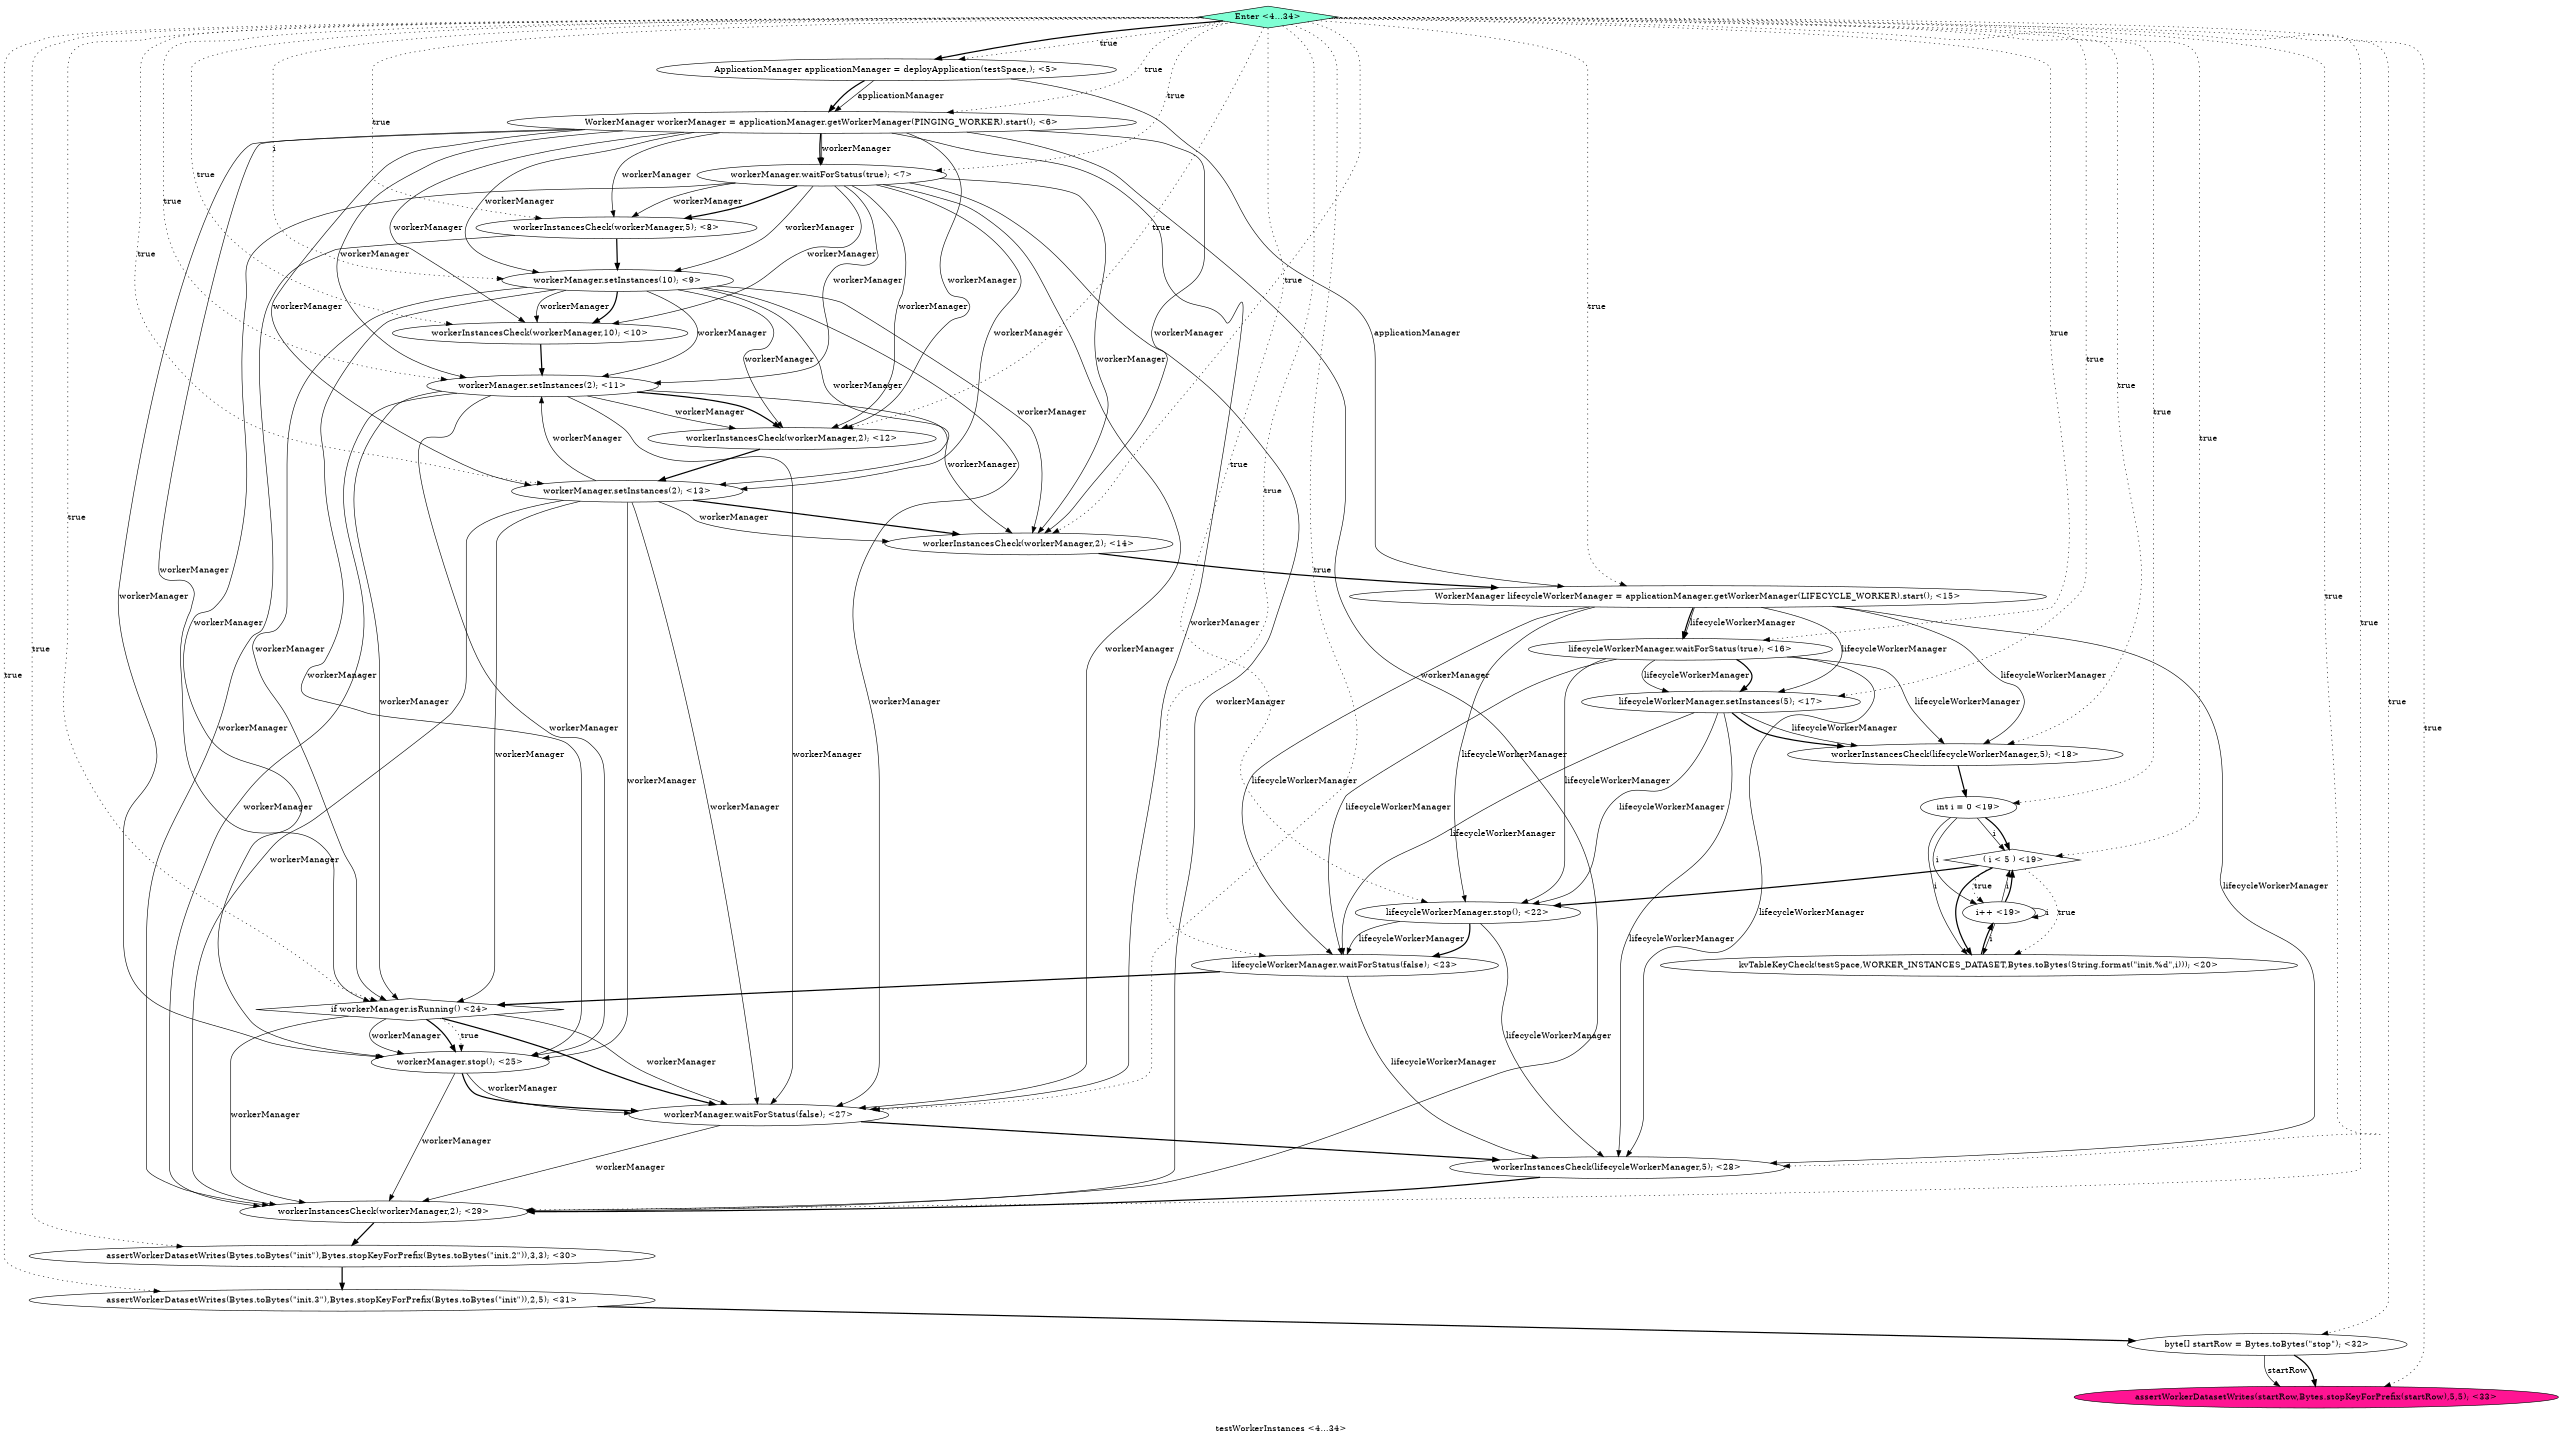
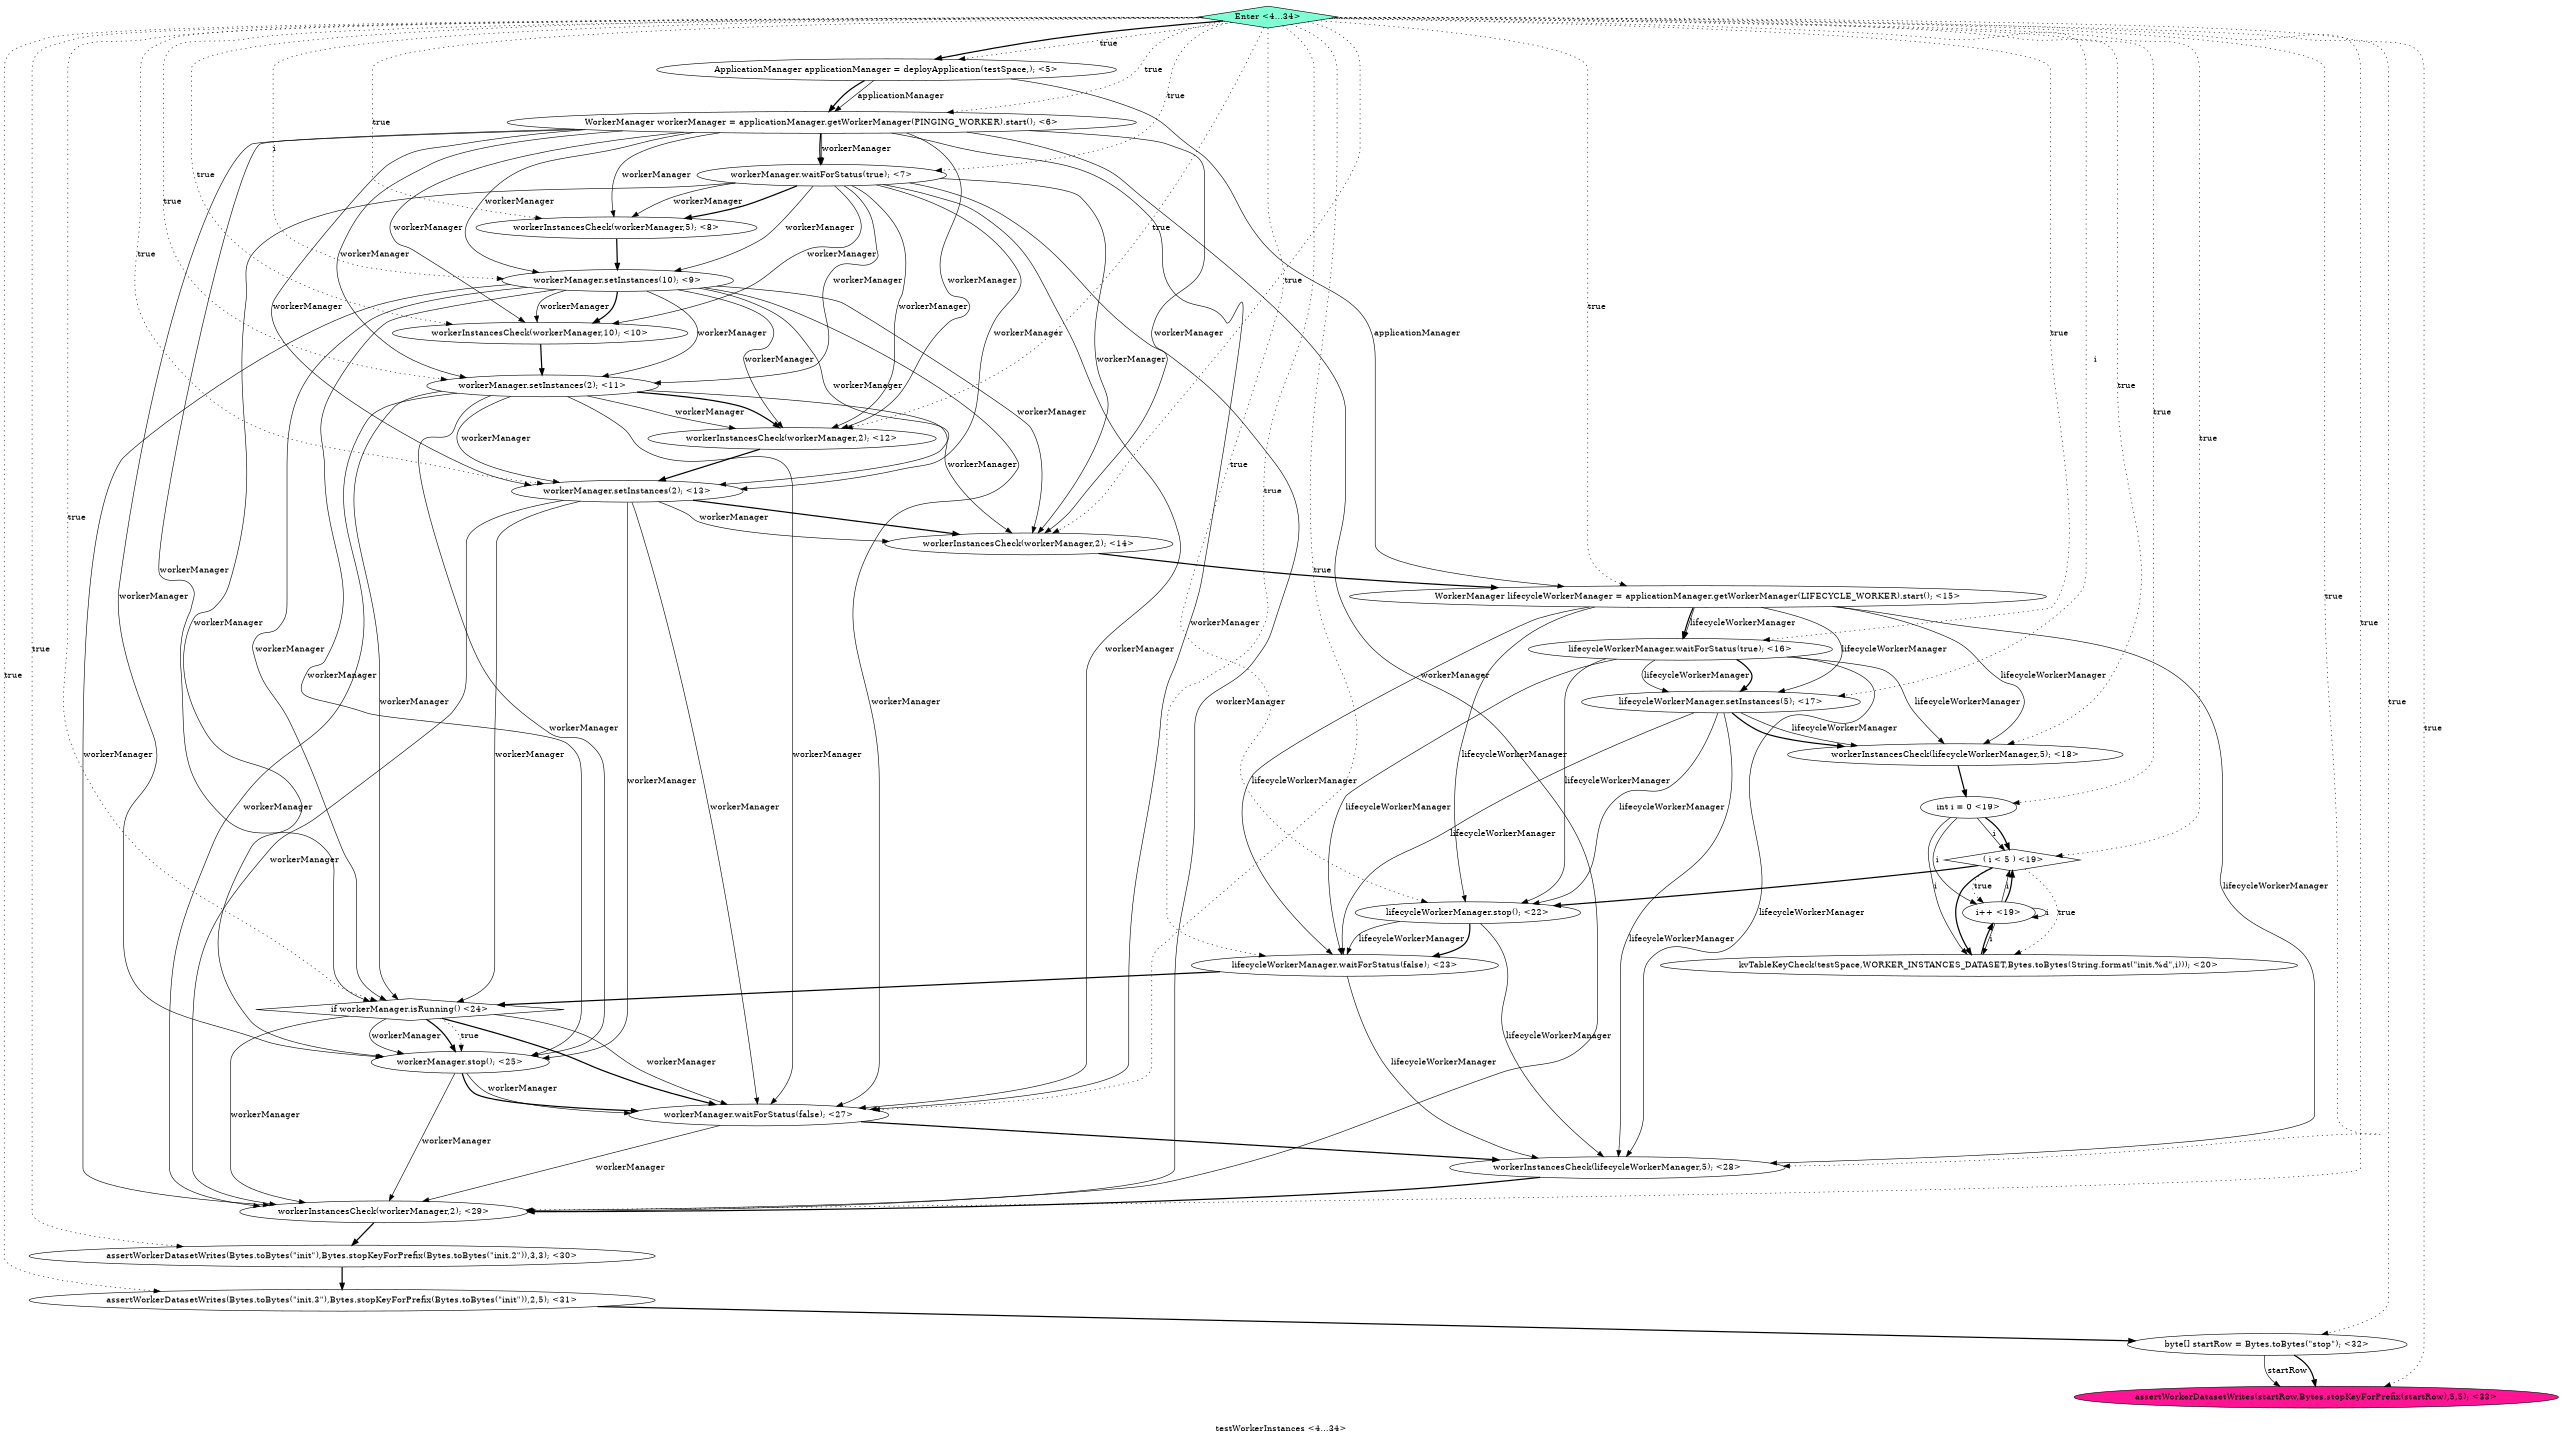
(2096, 360) -> (2096, 360)
(555, 452) -> (467, 455)
(236, 665) -> (84, 687)
